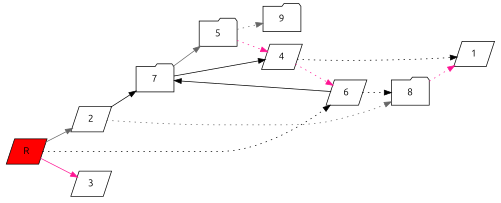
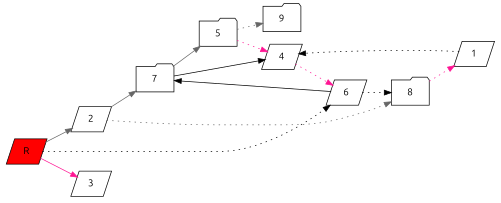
(374, 60) -> (382, 51)
(120, 101) -> (120, 101)
